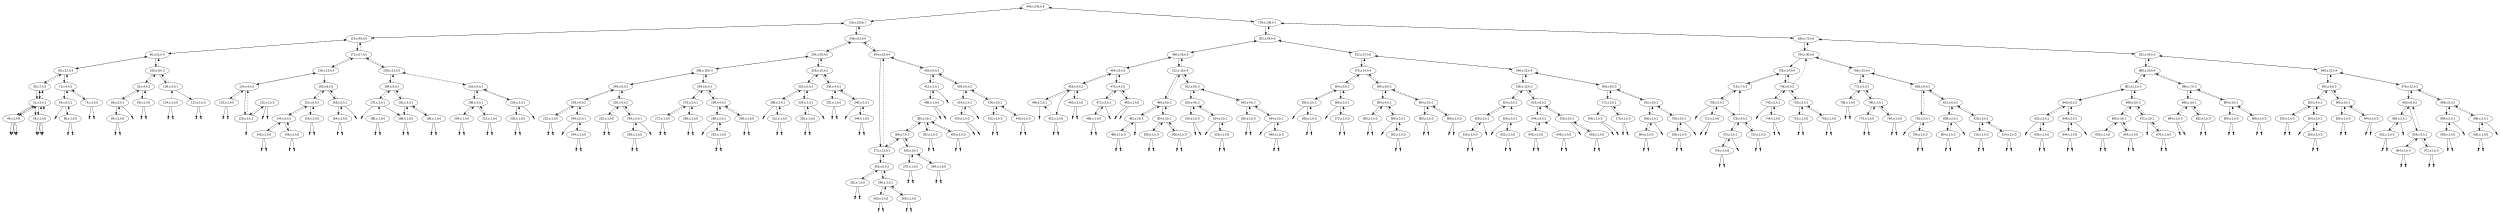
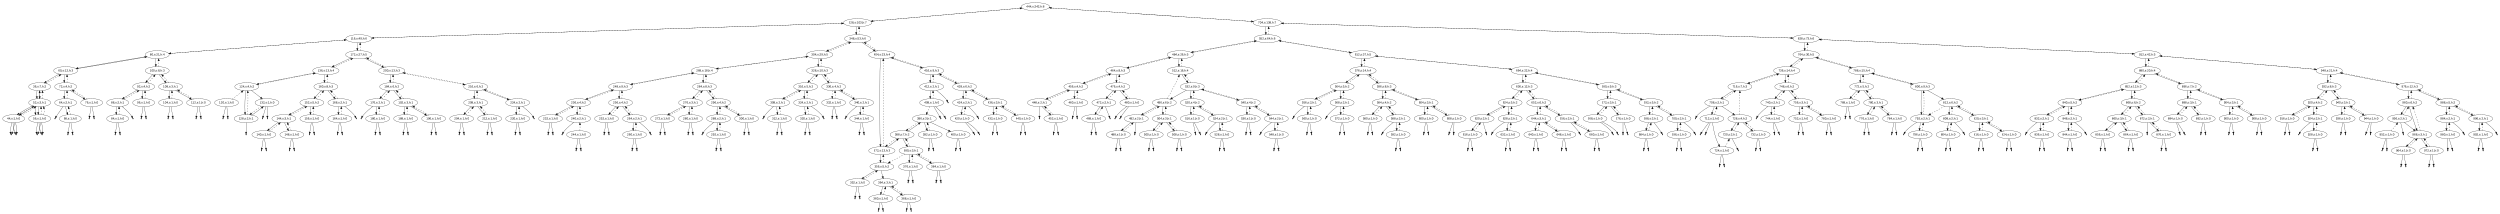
(111, 63) -> (111, 63)
(1802, 74) -> (1797, 64)
none -> (327, 80)
(1172, 85) -> (1179, 94)
none -> (169, 94)
(236, 94) -> (256, 94)
none -> (187, 95)
(1939, 95) -> (1938, 110)
(1061, 100) -> (1046, 110)
(391, 110) -> (376, 110)
none -> (1509, 110)
none -> (1603, 112)
(577, 126) -> none
none -> (1549, 126)
(2393, 126) -> (2409, 126)
(943, 127) -> (929, 110)
(1725, 141) -> (1715, 134)
(885, 176) -> (897, 158)
